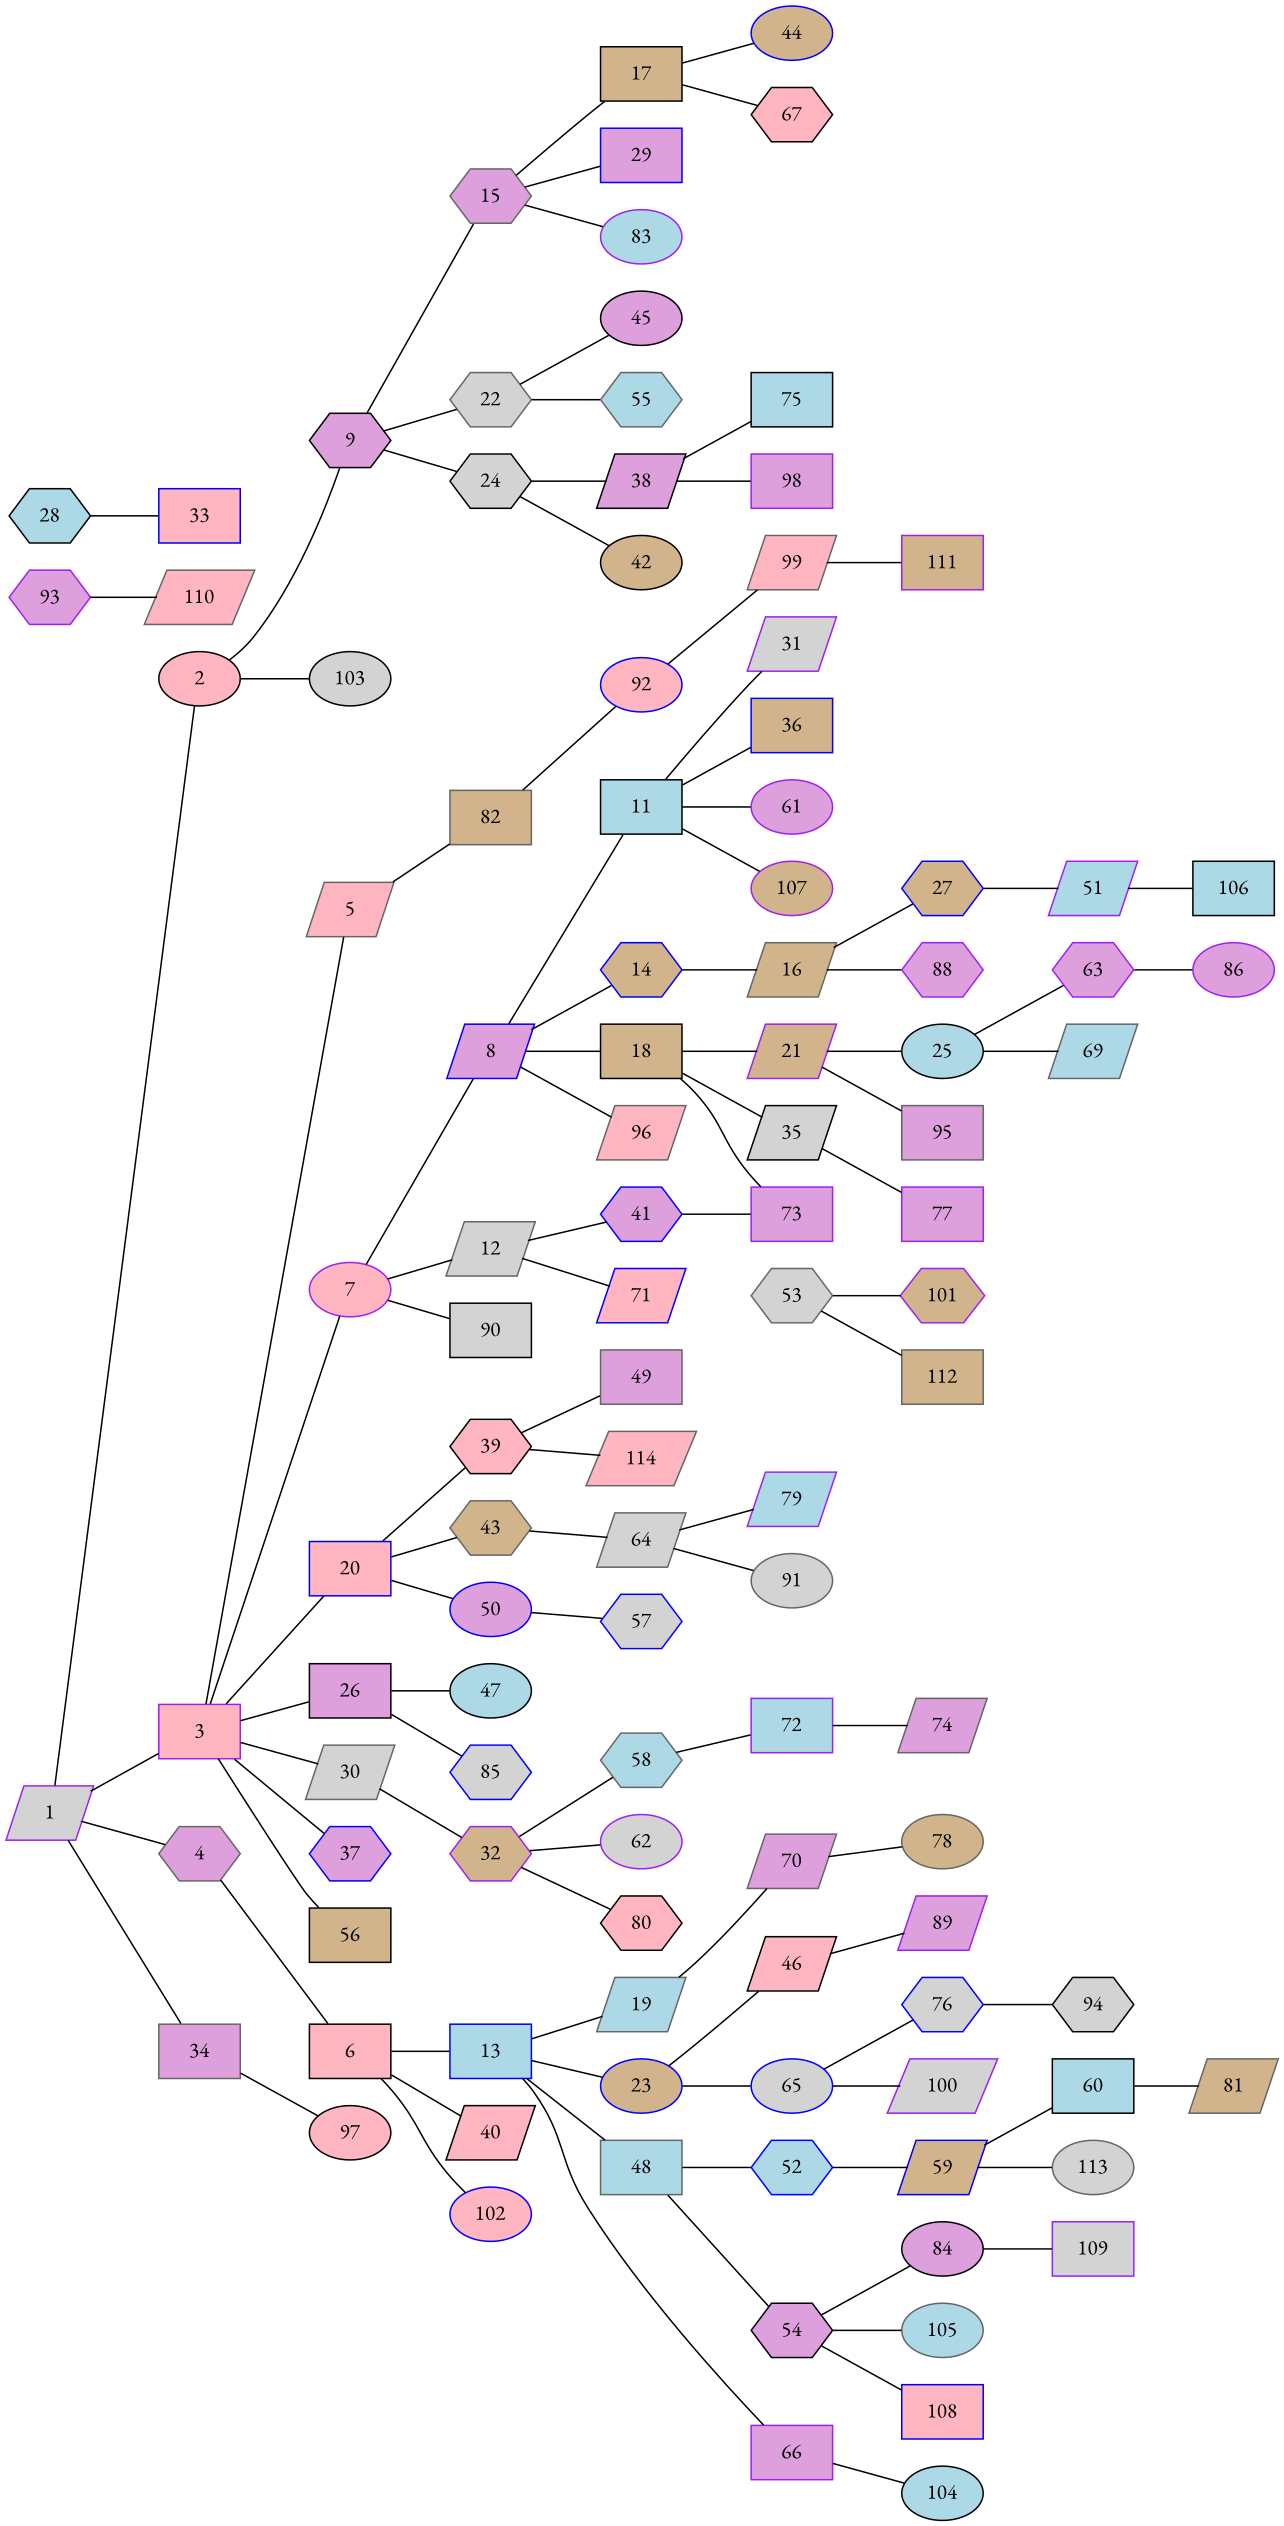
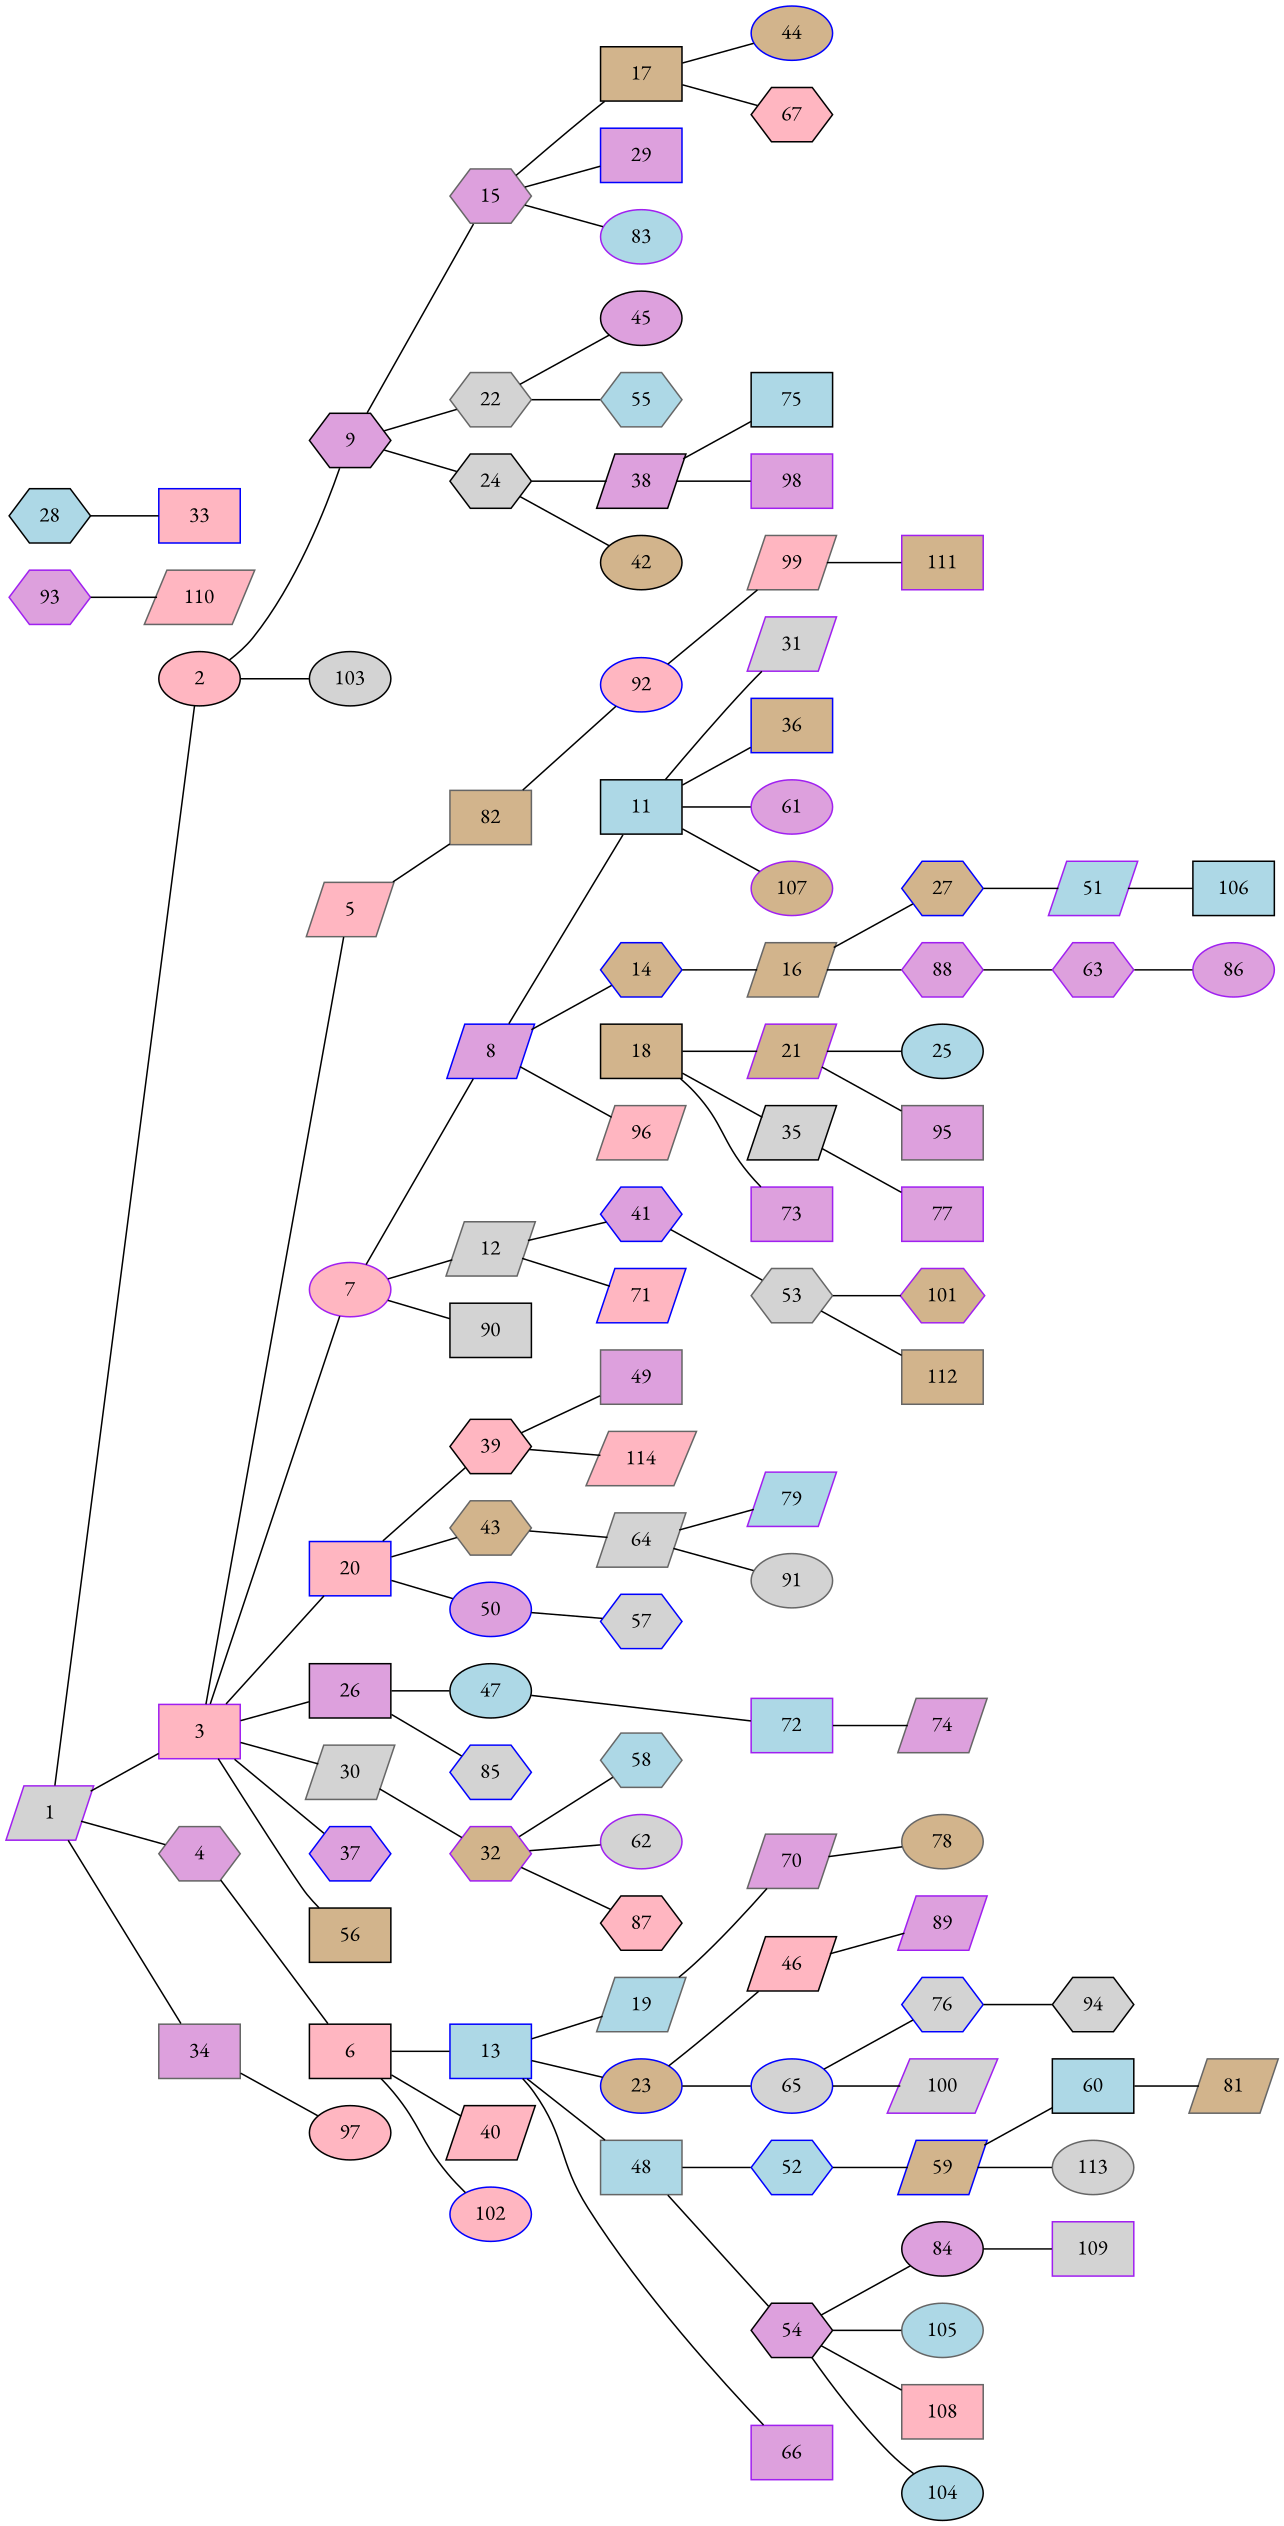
(1019, 1010) -> (1018, 970)
(563, 1051) -> none
(1093, 1051) -> none
(717, 1214) -> (716, 1255)
(714, 1744) -> (641, 1708)
(641, 1923) -> (641, 1923)
(942, 2412) -> (942, 2412)
(869, 2473) -> (859, 2419)
